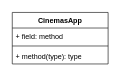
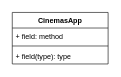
(53, 57) -> (50, 57)
